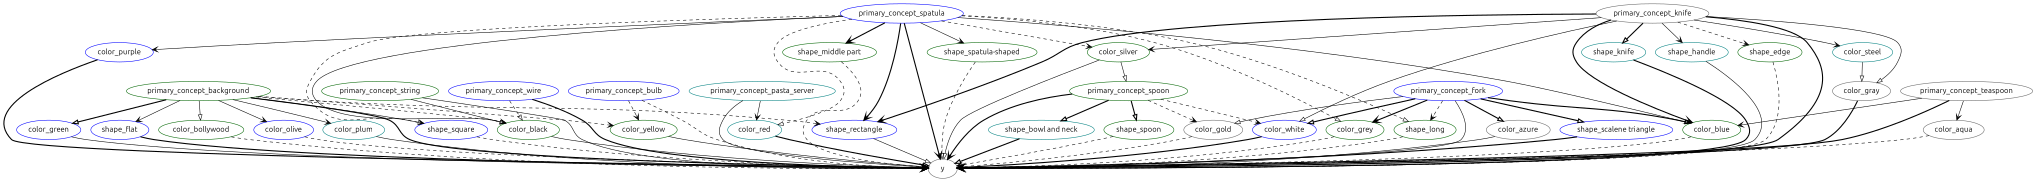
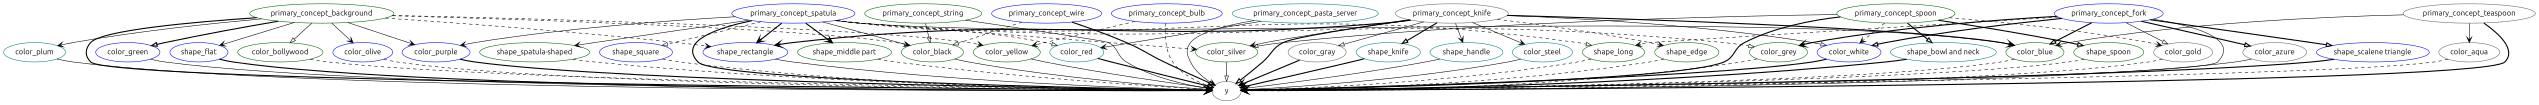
(1123, 69) -> (1562, 23)
(1862, 69) -> (1384, 79)
(335, 109) -> (379, 33)
